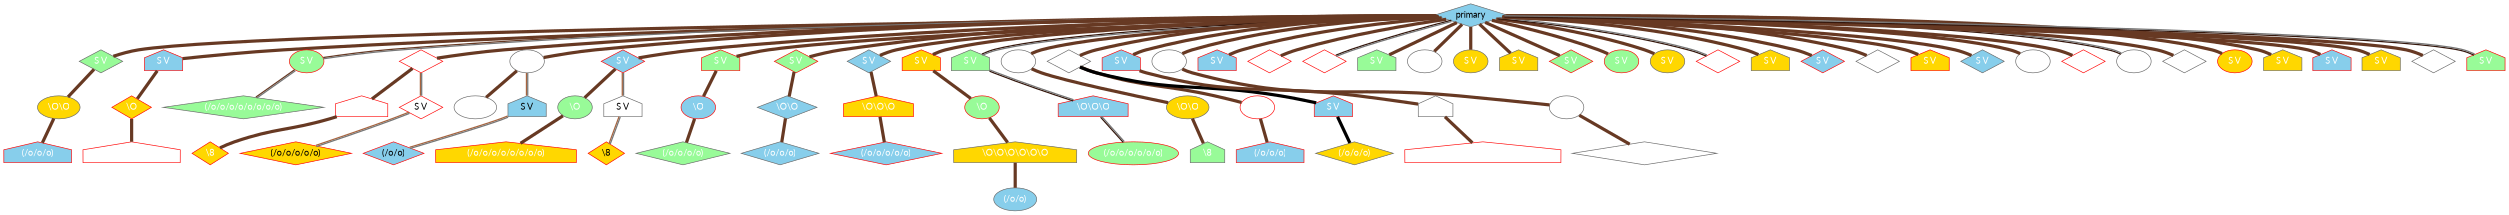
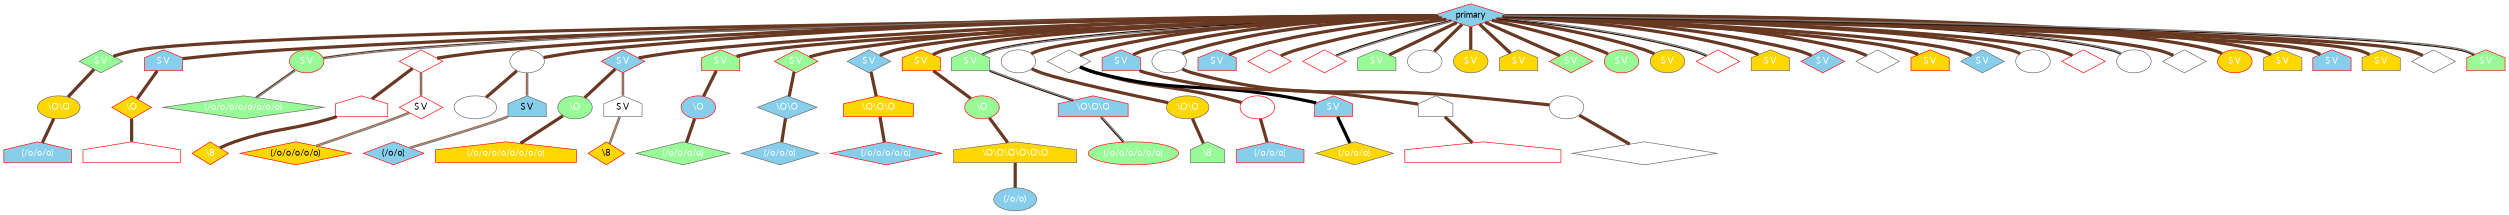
(1471, 15) -> (1471, 15)
